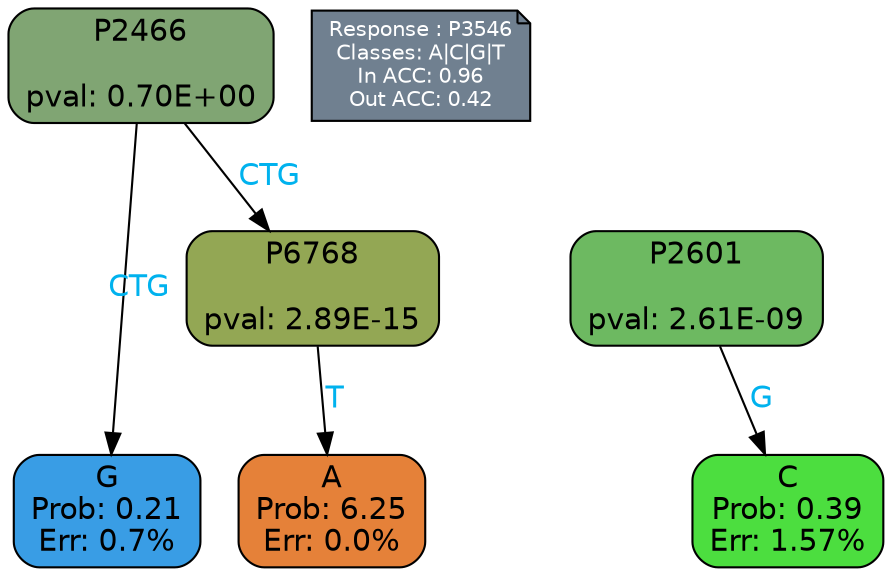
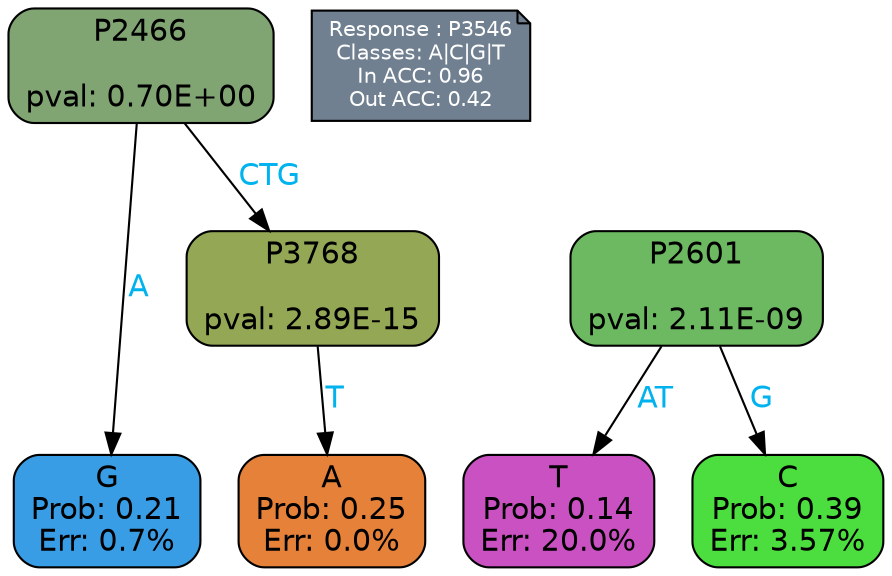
(139, 288) -> (139, 288)
(313, 288) -> (313, 288)
(697, 288) -> (697, 288)
(332, 511) -> (332, 511)
none -> (559, 511)
(788, 511) -> (788, 511)
